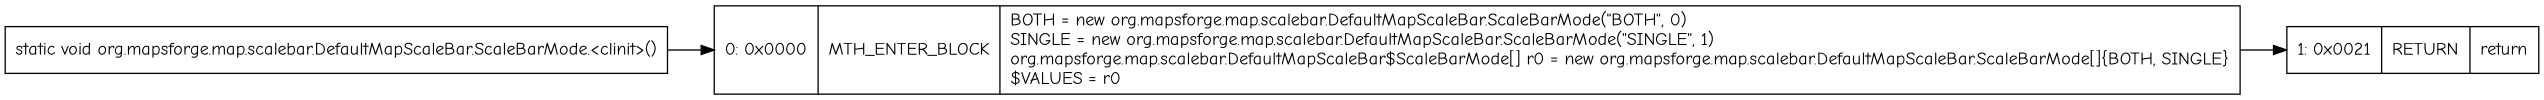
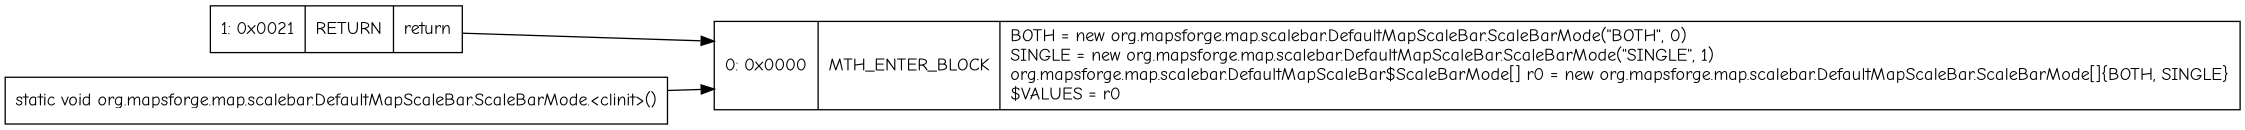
(2257, 50) -> (582, 37)
